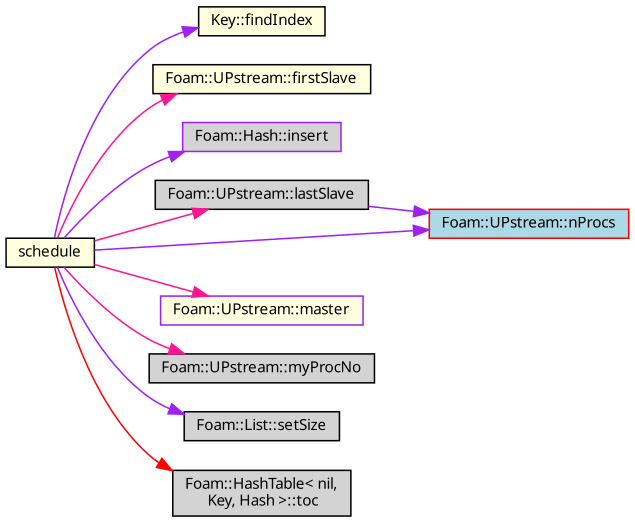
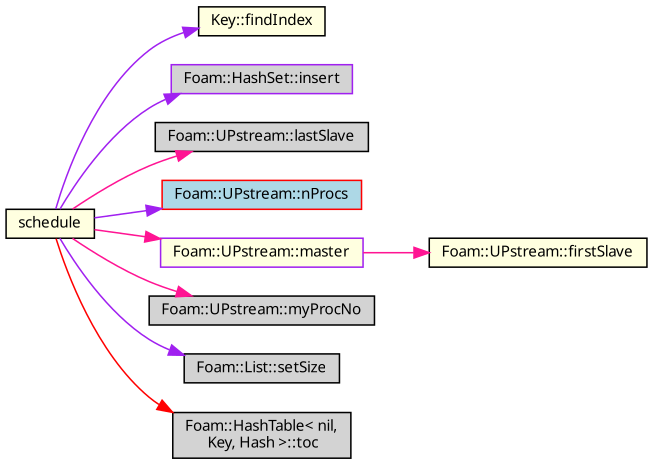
(262, 137) -> (262, 79)
(99, 161) -> (388, 253)
(391, 209) -> none
